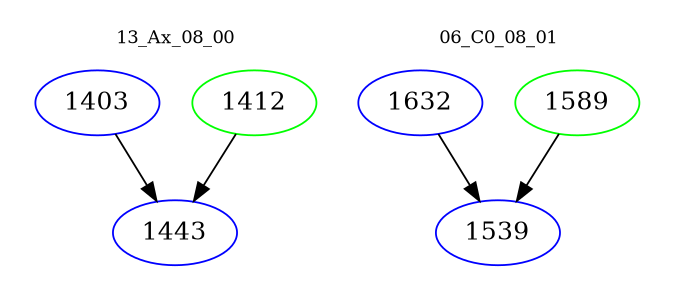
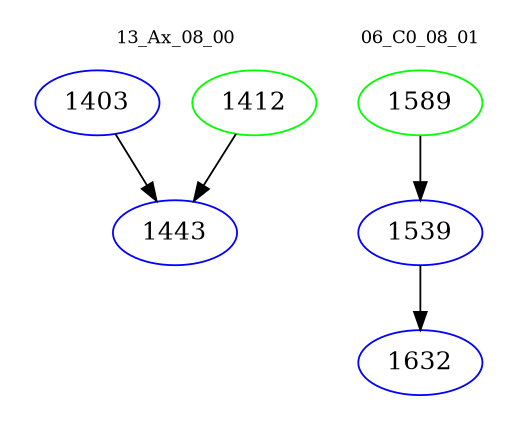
(454, 160) -> (420, 289)
